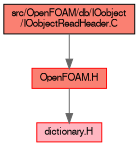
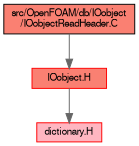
(69, 78) -> (69, 78)
